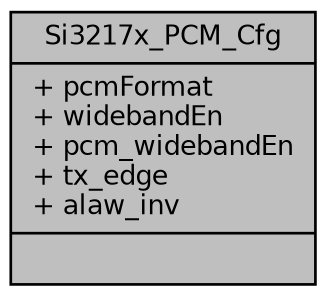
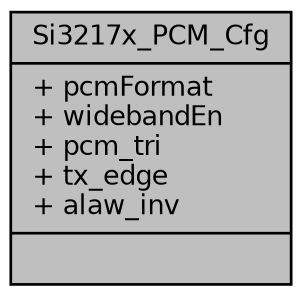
(163, 147) -> (98, 147)
